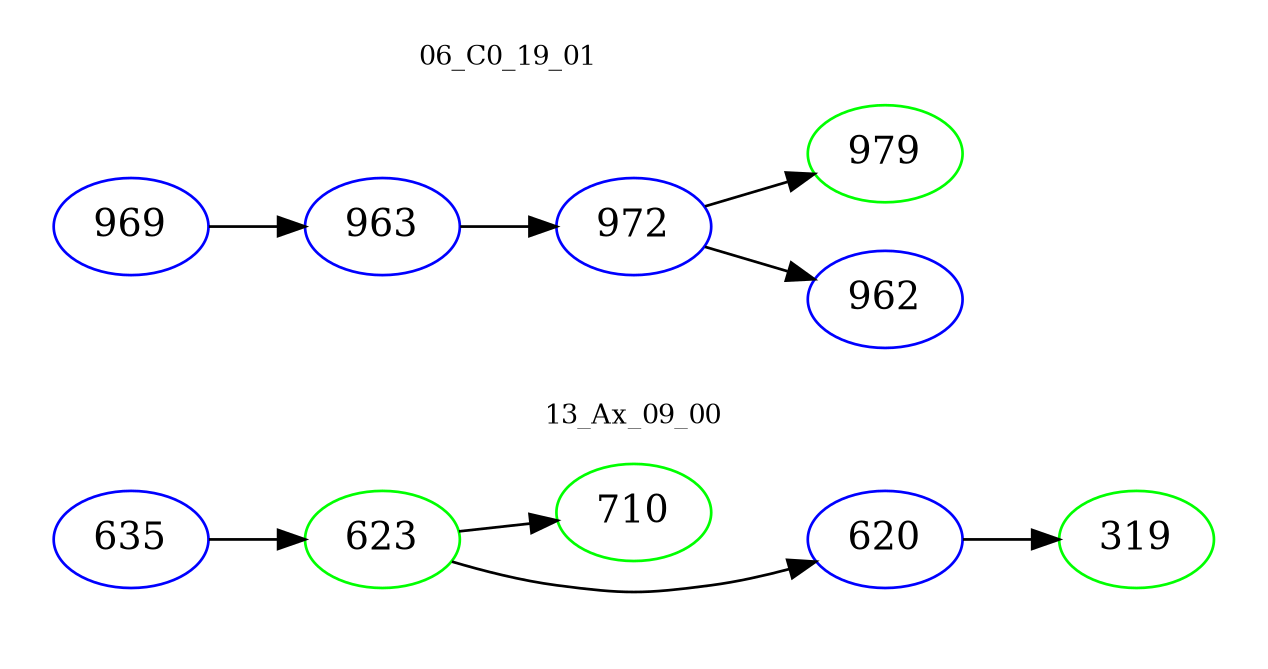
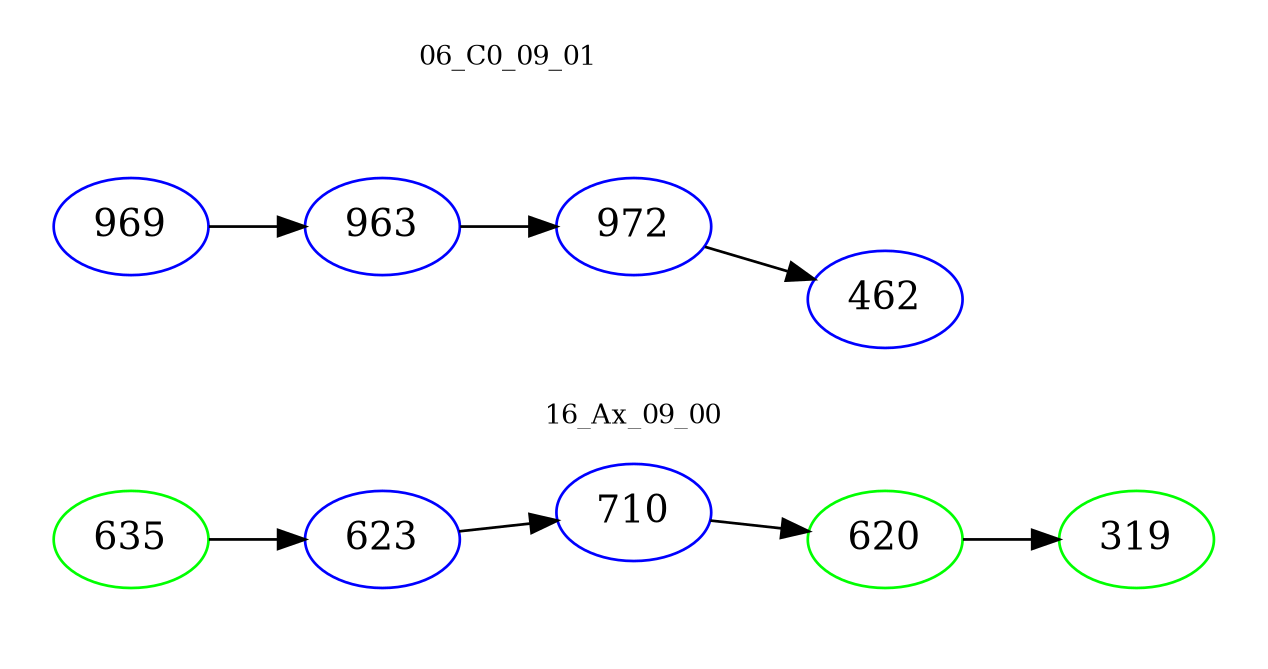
(508, 58) -> (508, 58)
(885, 154) -> none
(885, 299) -> (885, 299)
(634, 417) -> (634, 417)
(634, 512) -> (634, 512)
(131, 539) -> (131, 539)
(382, 539) -> (382, 539)
(885, 539) -> (885, 539)
(620, 592) -> (746, 524)
